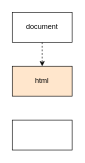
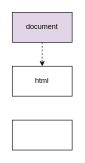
(42, 27) -> (42, 27)
(42, 81) -> (42, 81)
